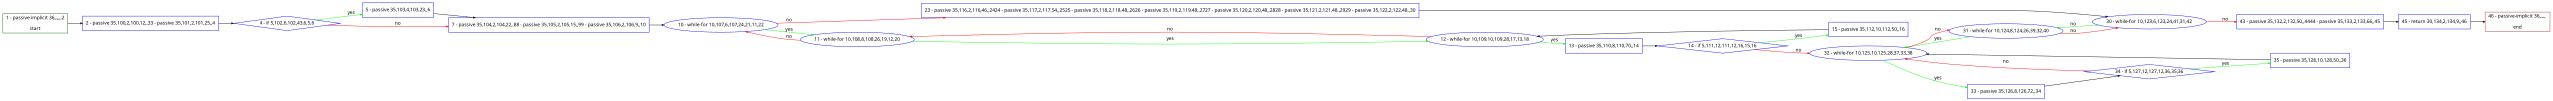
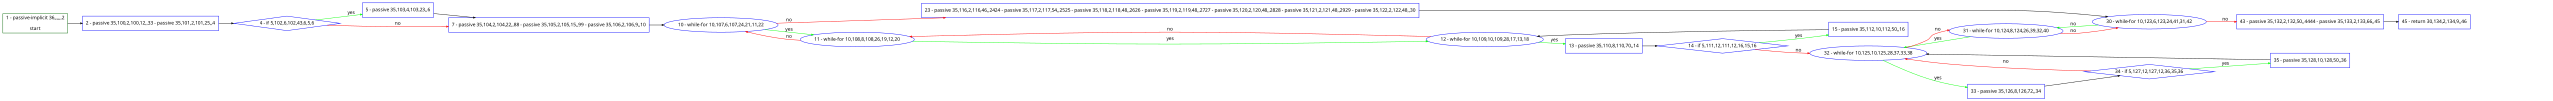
(2518, 22) -> none
